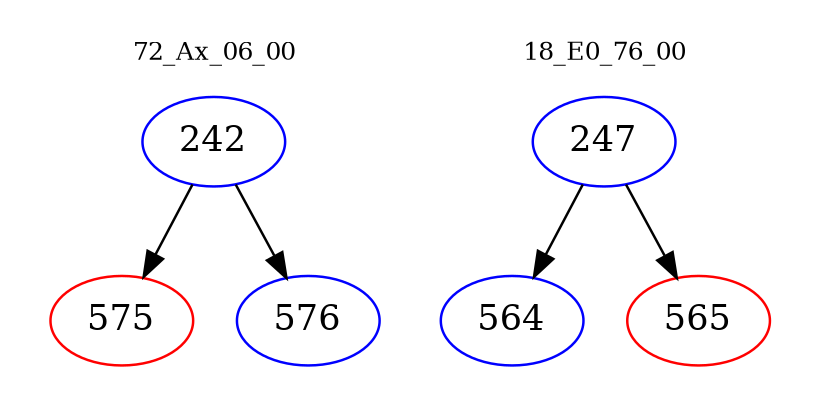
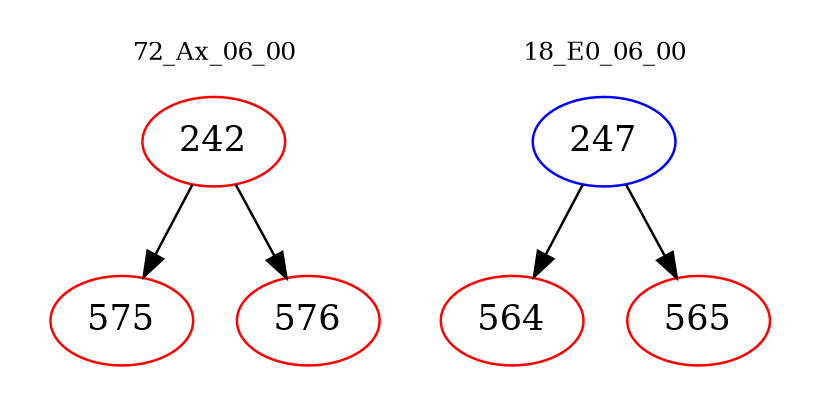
(605, 53) -> (605, 53)
(214, 142) -> (214, 142)
(308, 321) -> (308, 321)
(512, 321) -> (512, 321)
